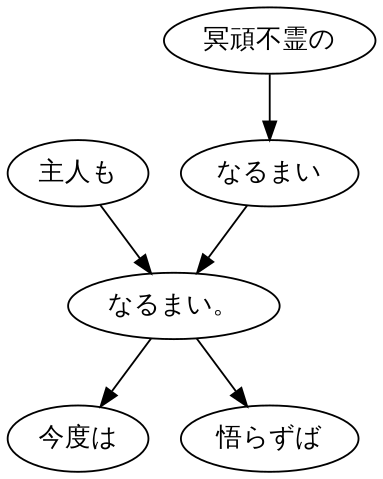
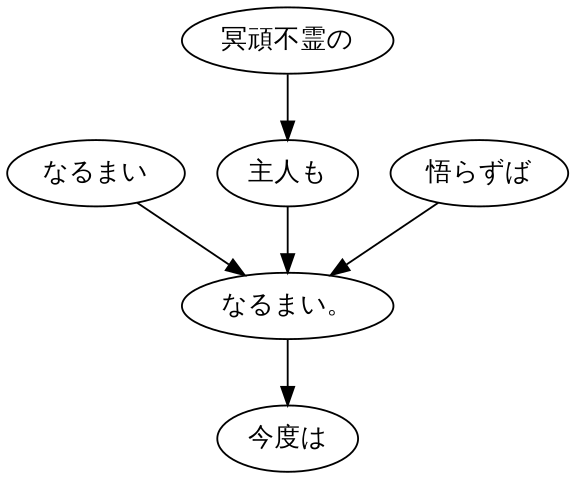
(270, 98) -> (288, 98)
(216, 365) -> (392, 234)
